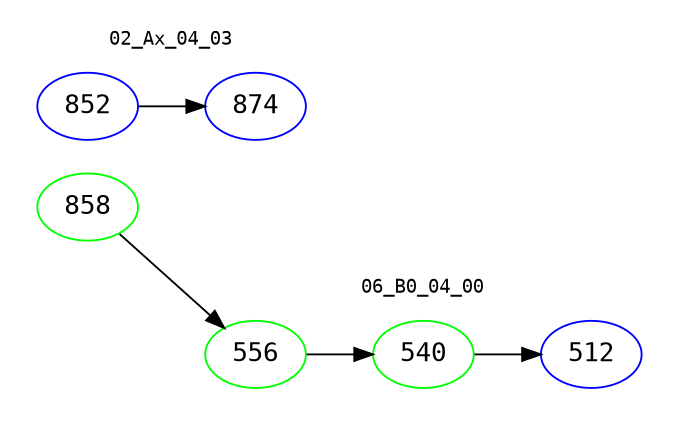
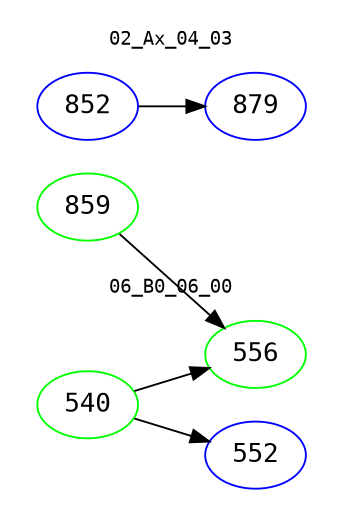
(256, 106) -> (256, 106)
(88, 207) -> (88, 207)
(423, 288) -> (172, 288)
(330, 354) -> (163, 382)
(591, 354) -> (256, 455)
